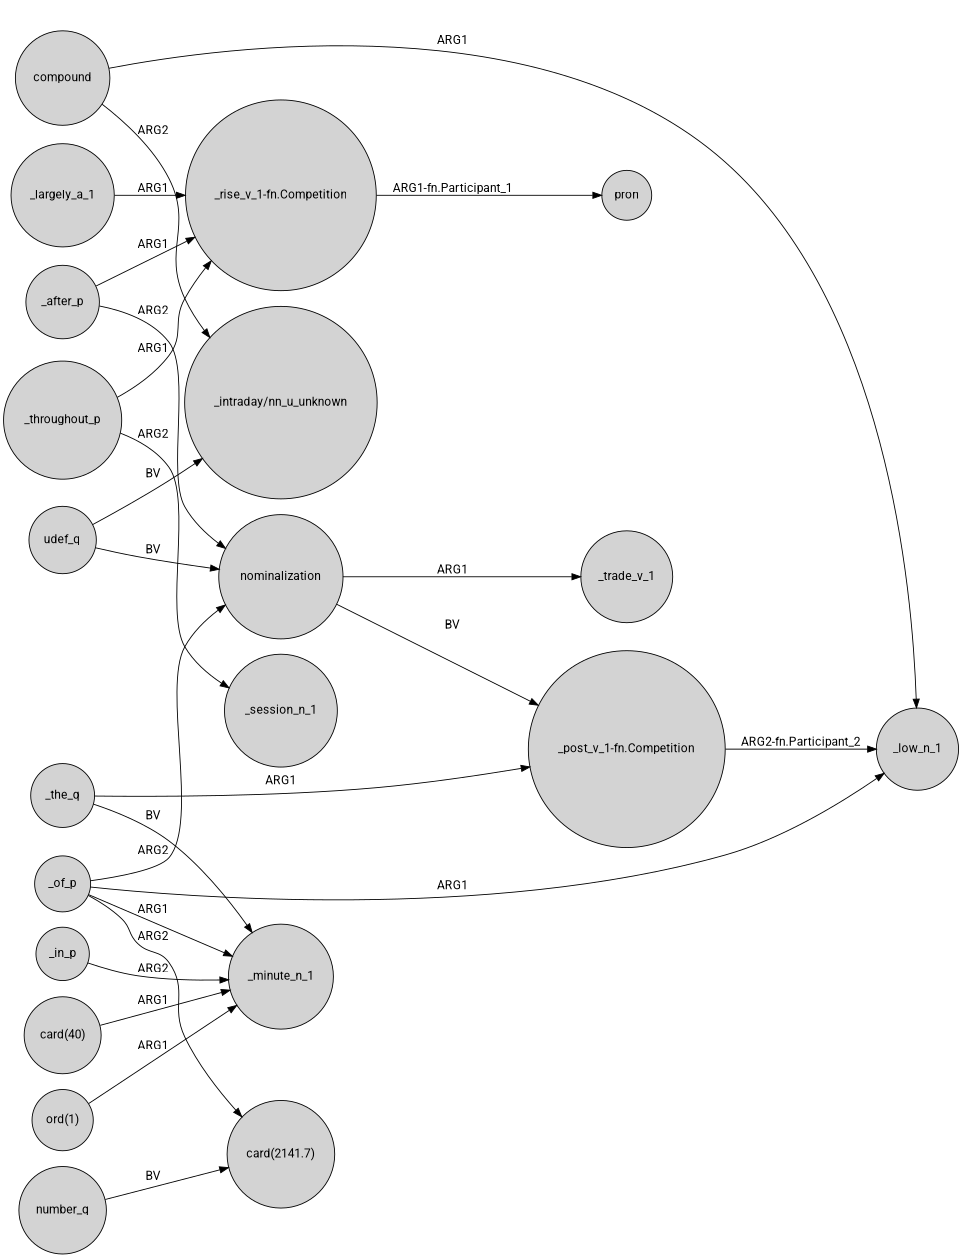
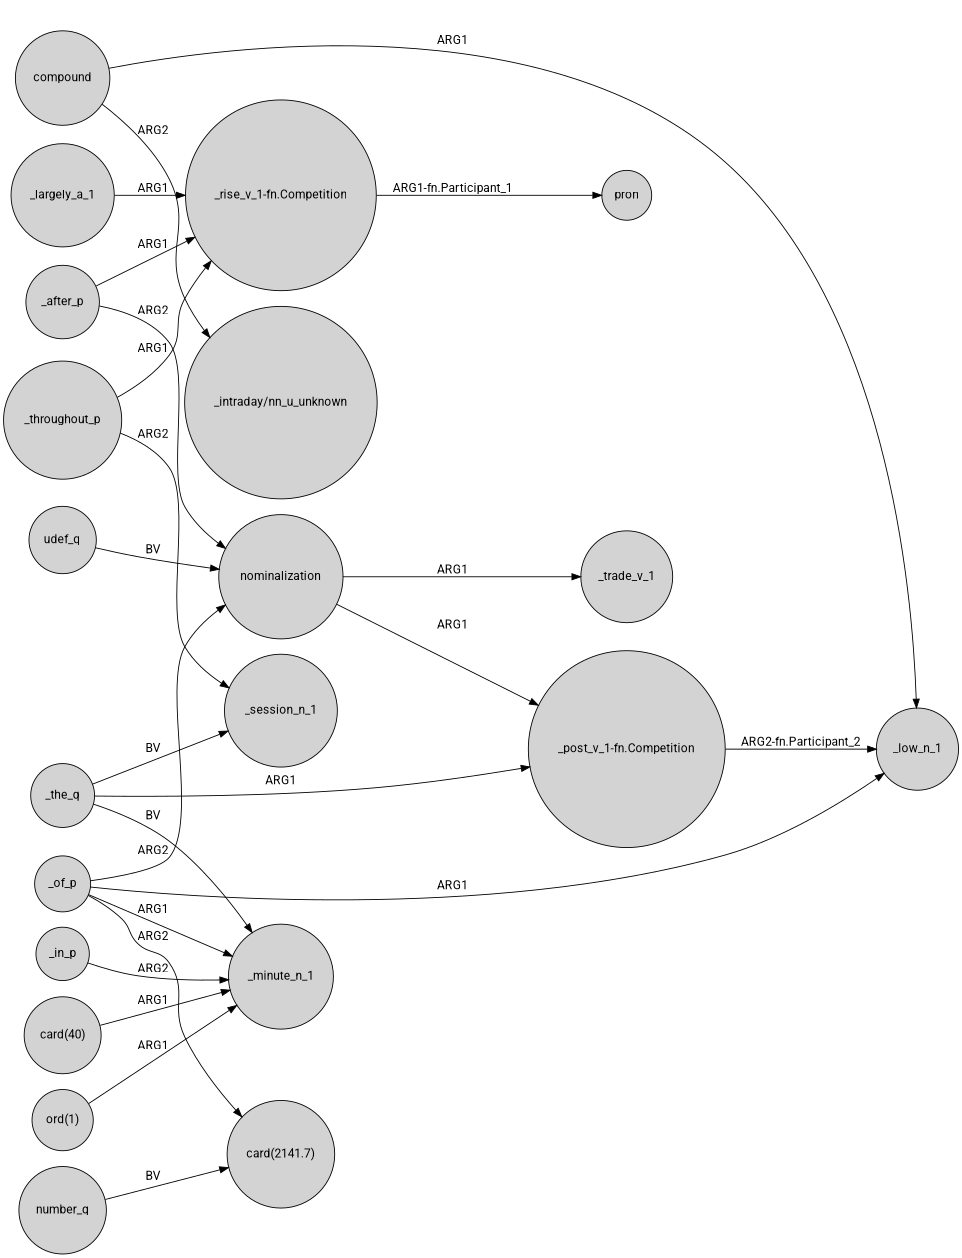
(145, 495) -> none
(453, 625) -> (453, 625)
none -> (156, 759)
